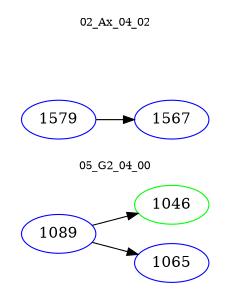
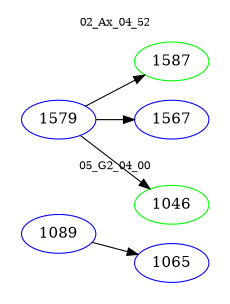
(115, 23) -> (115, 23)
none -> (172, 61)
(110, 221) -> (117, 163)
